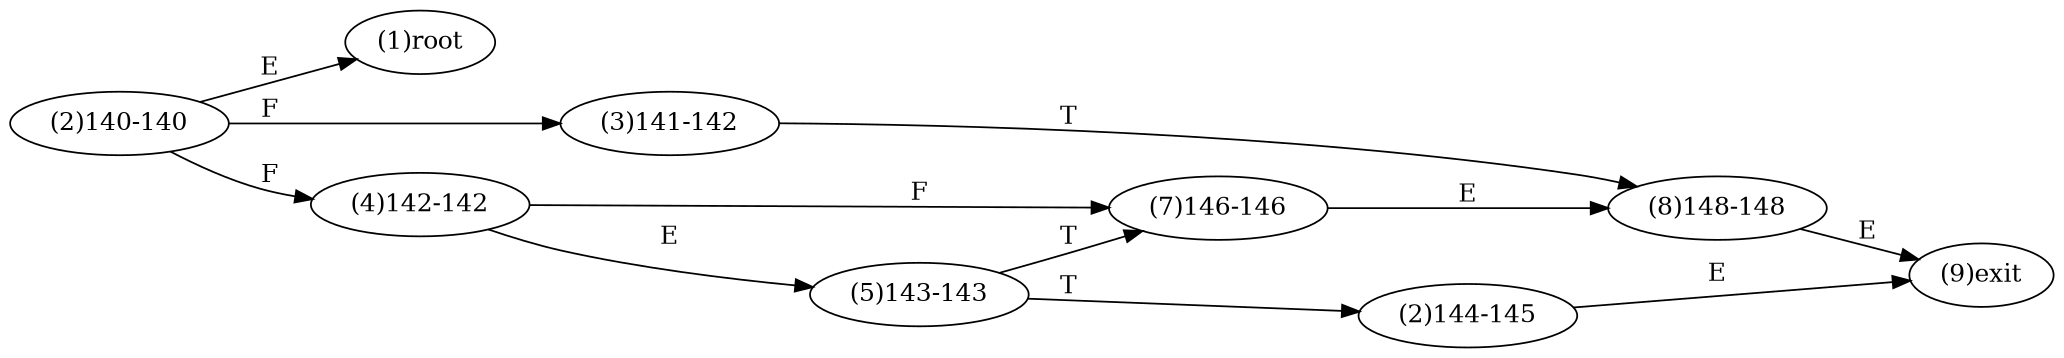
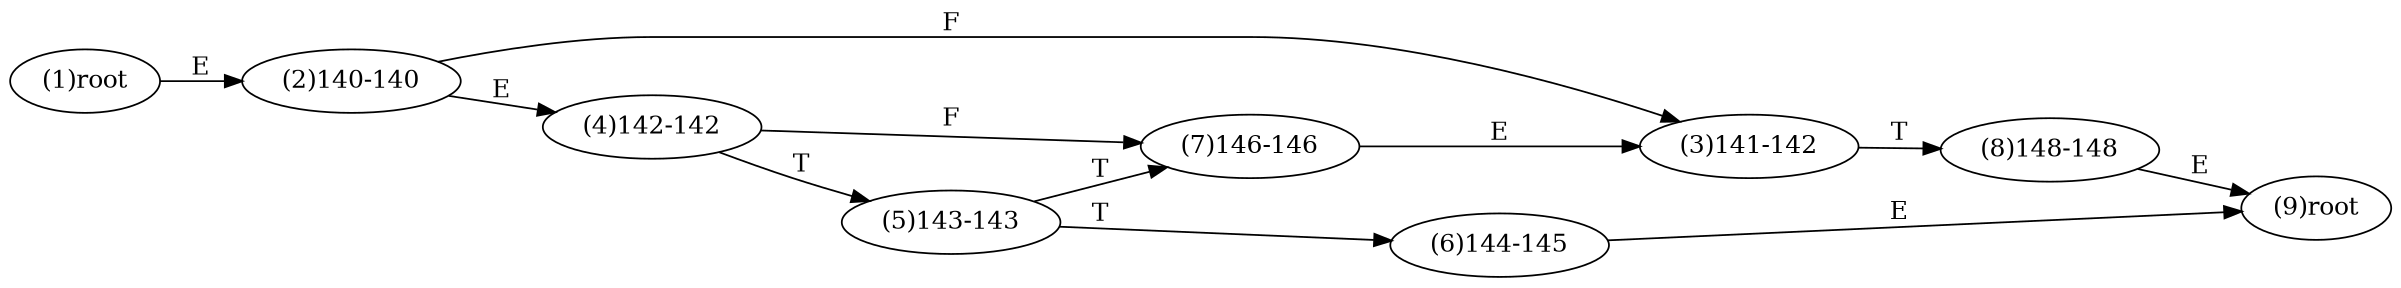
(270, 83) -> (192, 81)
(270, 176) -> (502, 91)
(1459, 208) -> (1491, 146)
(670, 237) -> (802, 165)
(1982, 275) -> (2316, 208)
(1468, 316) -> (1500, 245)
